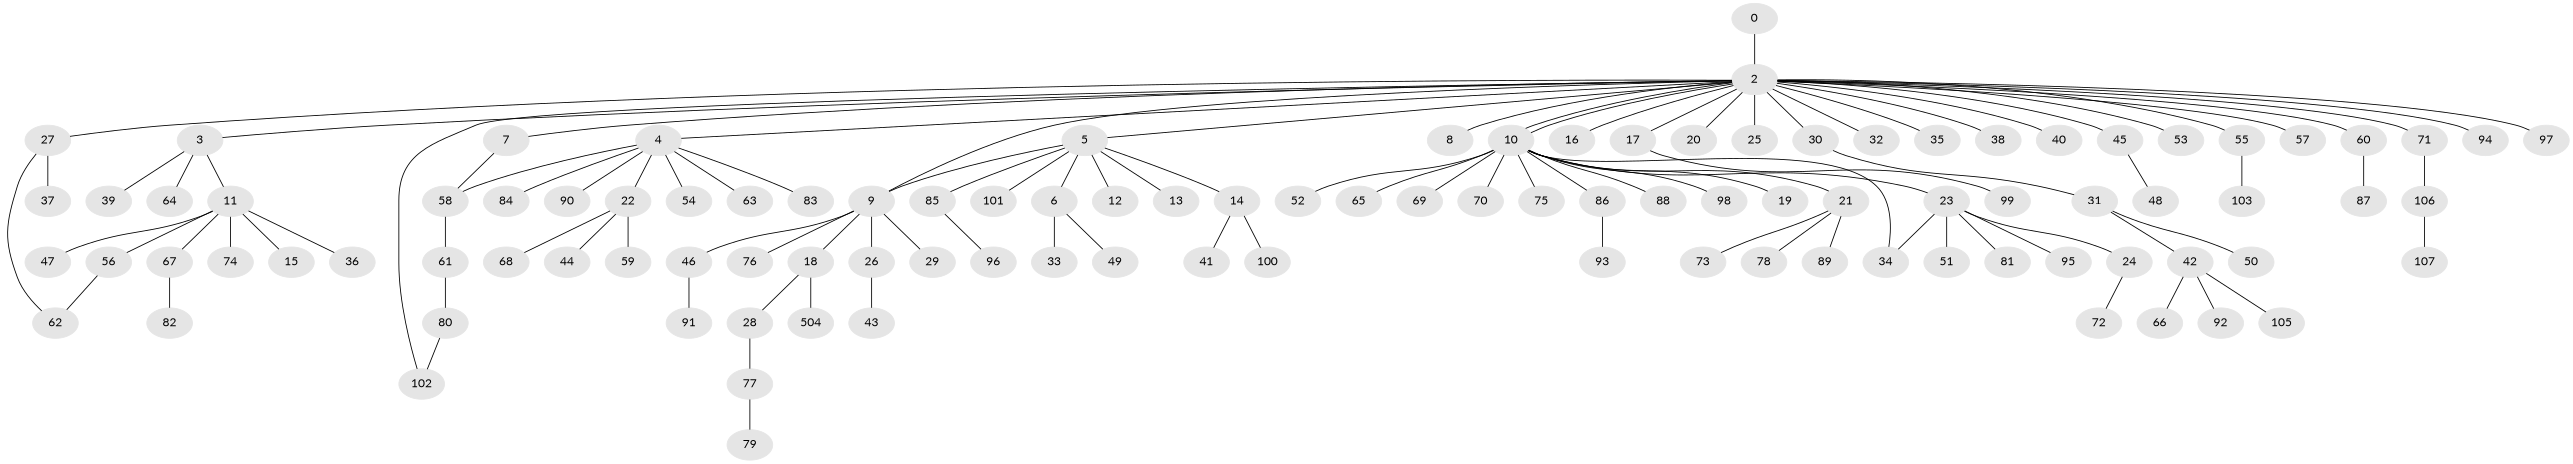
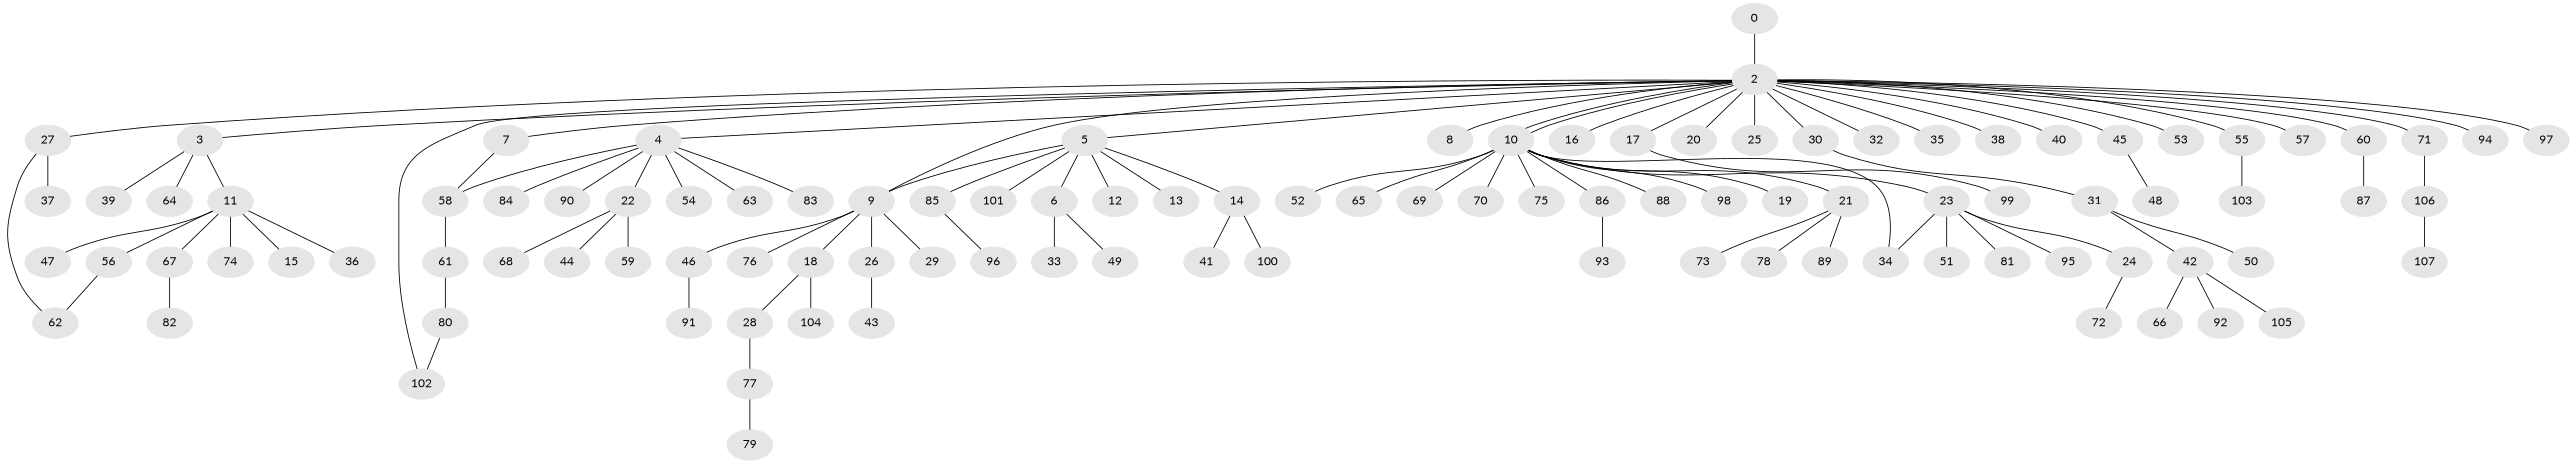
(811, 323) -> (811, 323)
